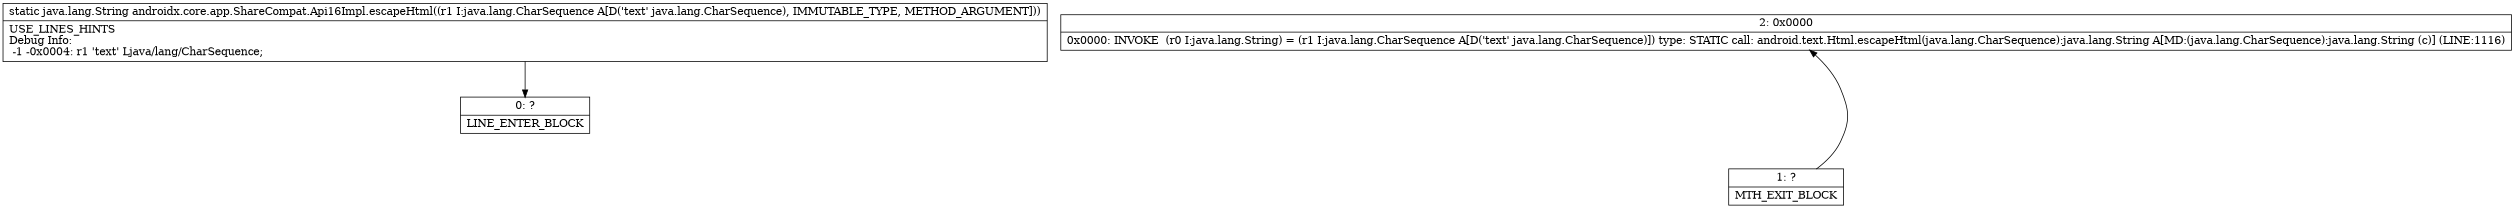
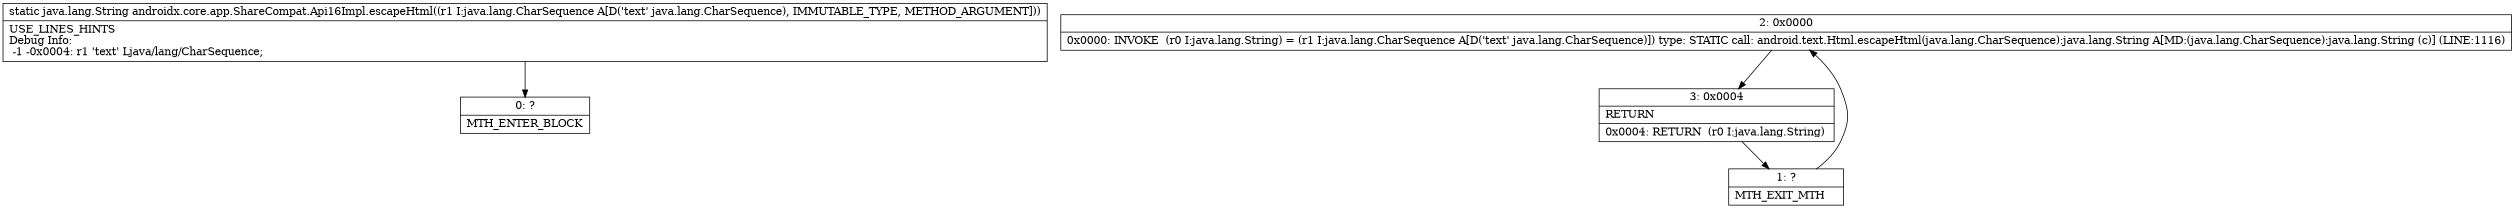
none -> (1717, 115)
(525, 124) -> (525, 124)
(1786, 196) -> (1780, 196)
